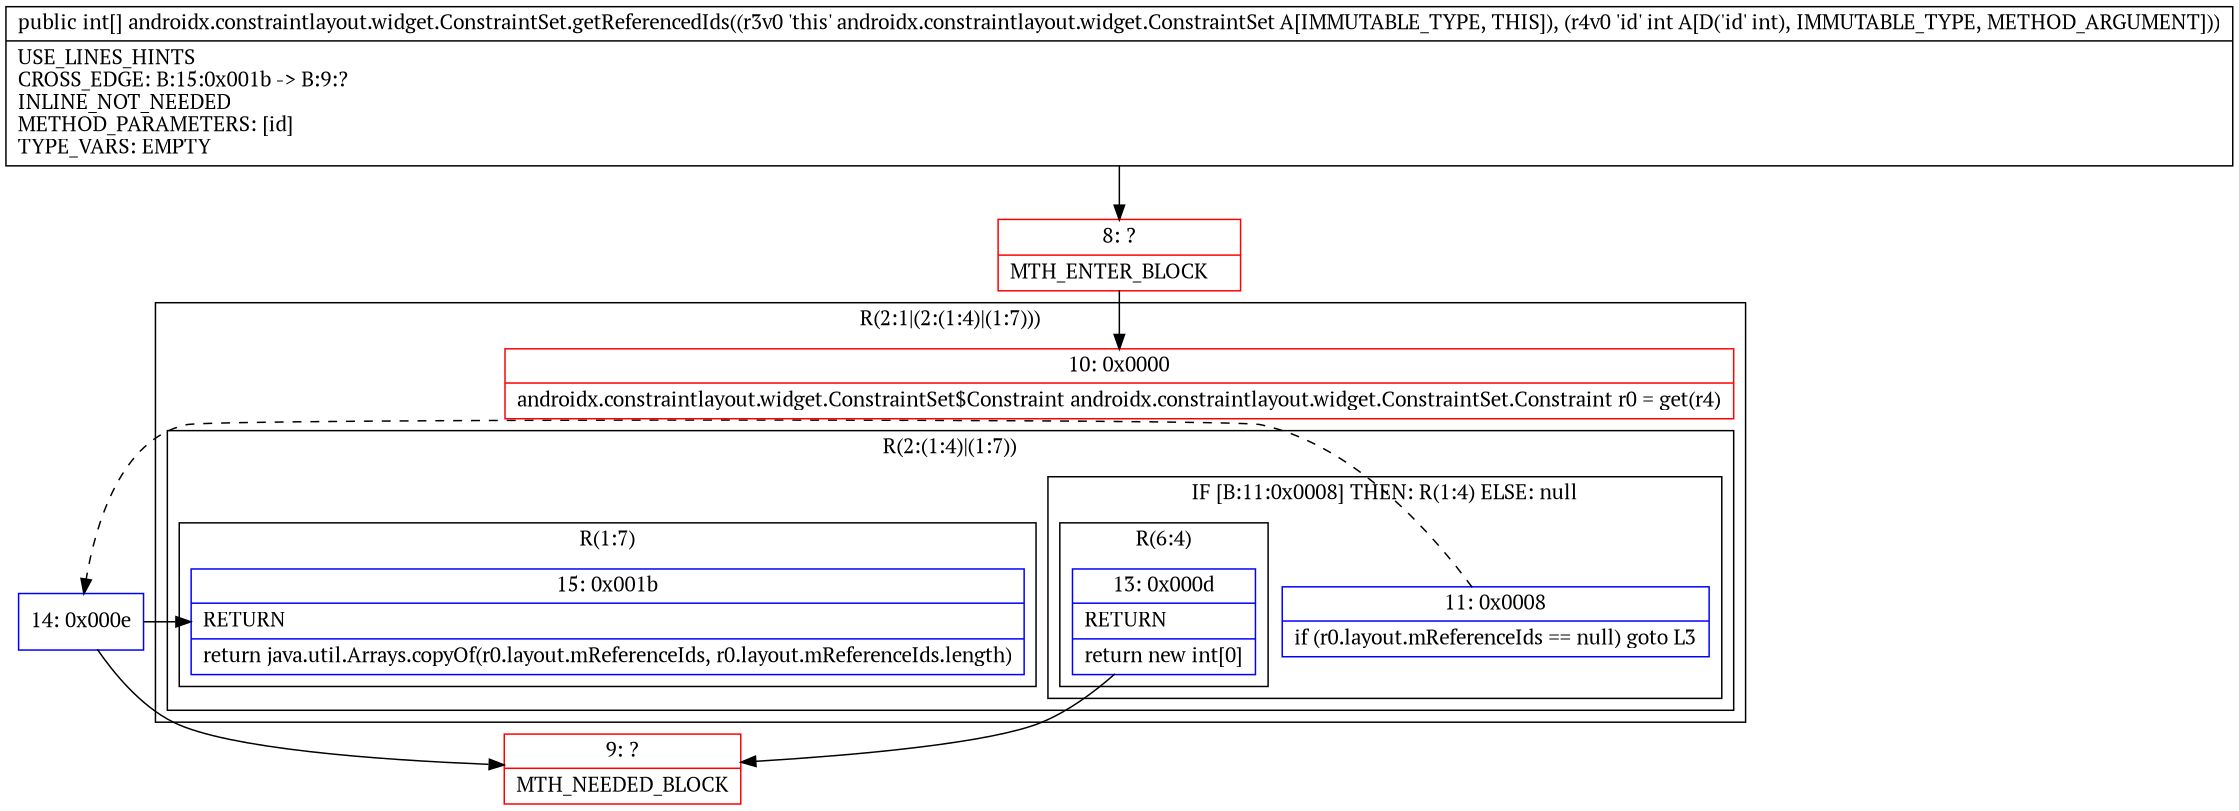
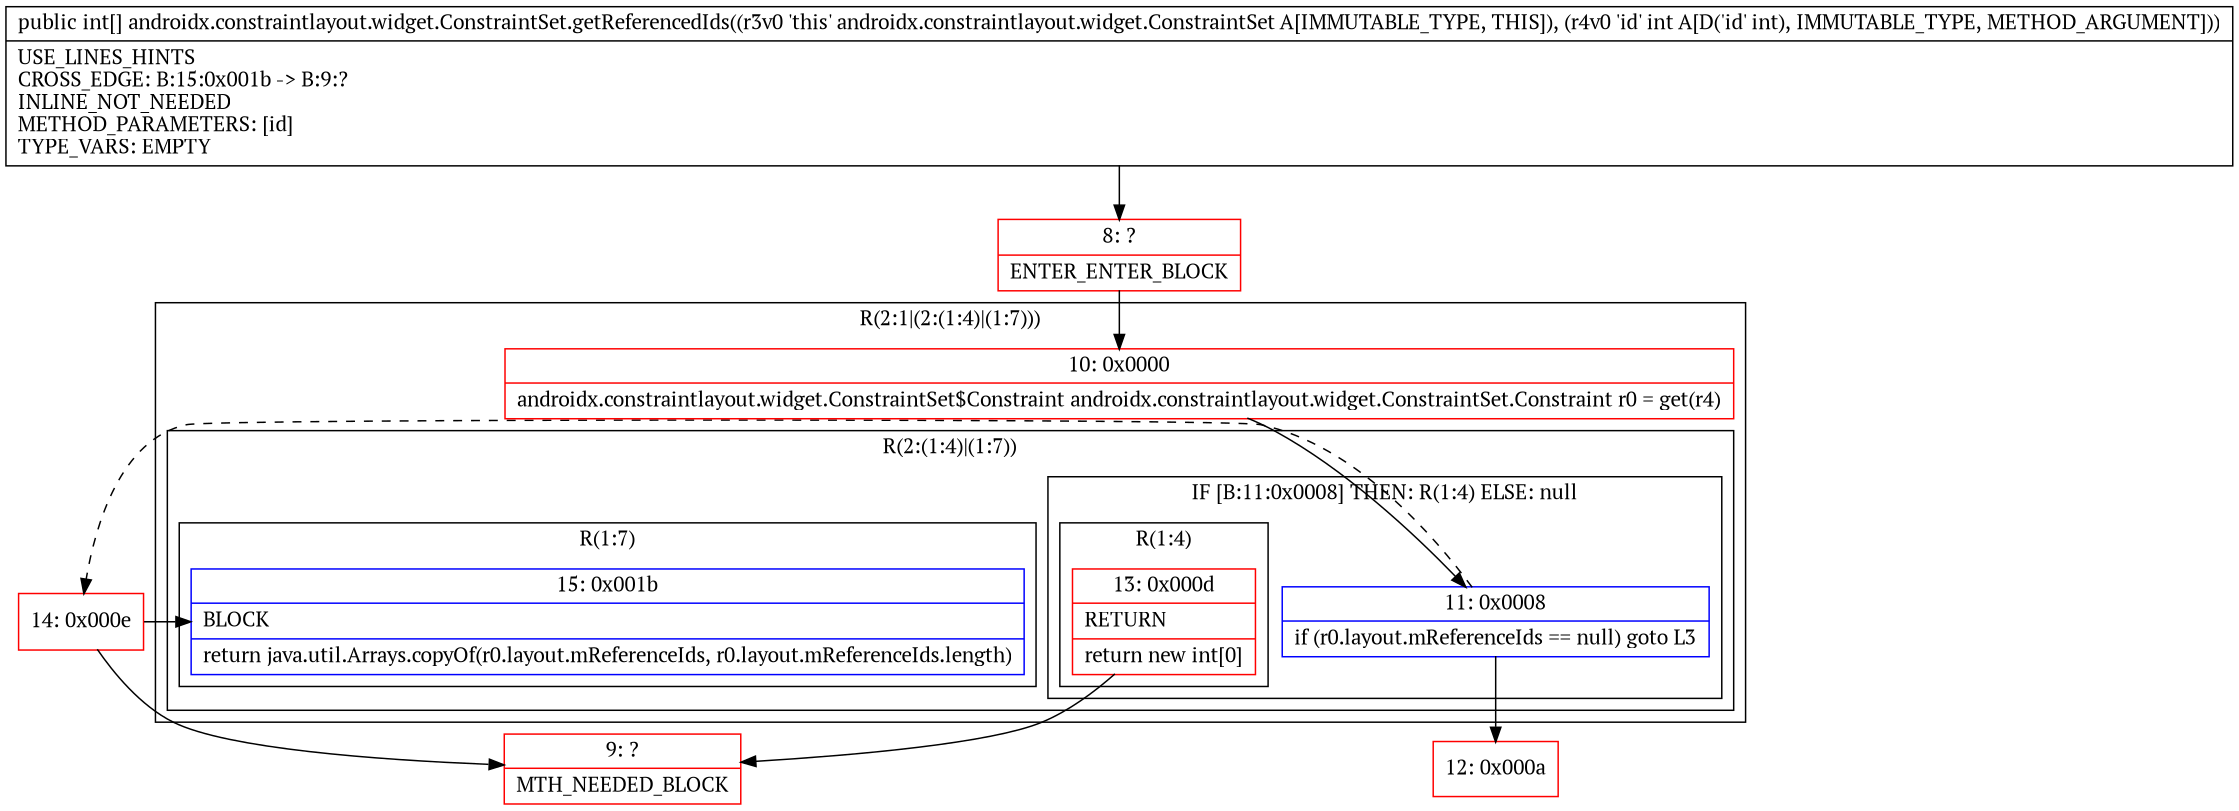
(1109, 272) -> (1119, 272)
none -> (1358, 488)
(1164, 540) -> (1164, 540)
(245, 620) -> (237, 620)
(81, 622) -> (81, 622)
(1164, 622) -> (1164, 622)
none -> (1496, 769)
